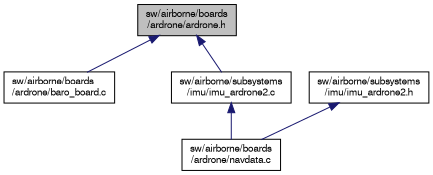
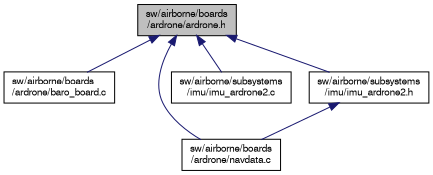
none -> (283, 56)
(231, 126) -> (161, 99)
